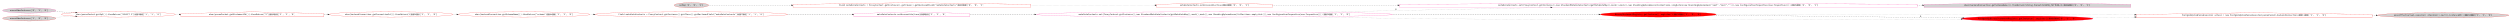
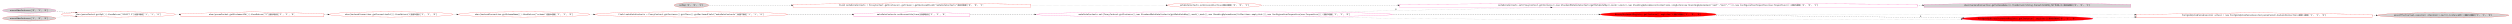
(1214, 5) -> (1214, 5)
